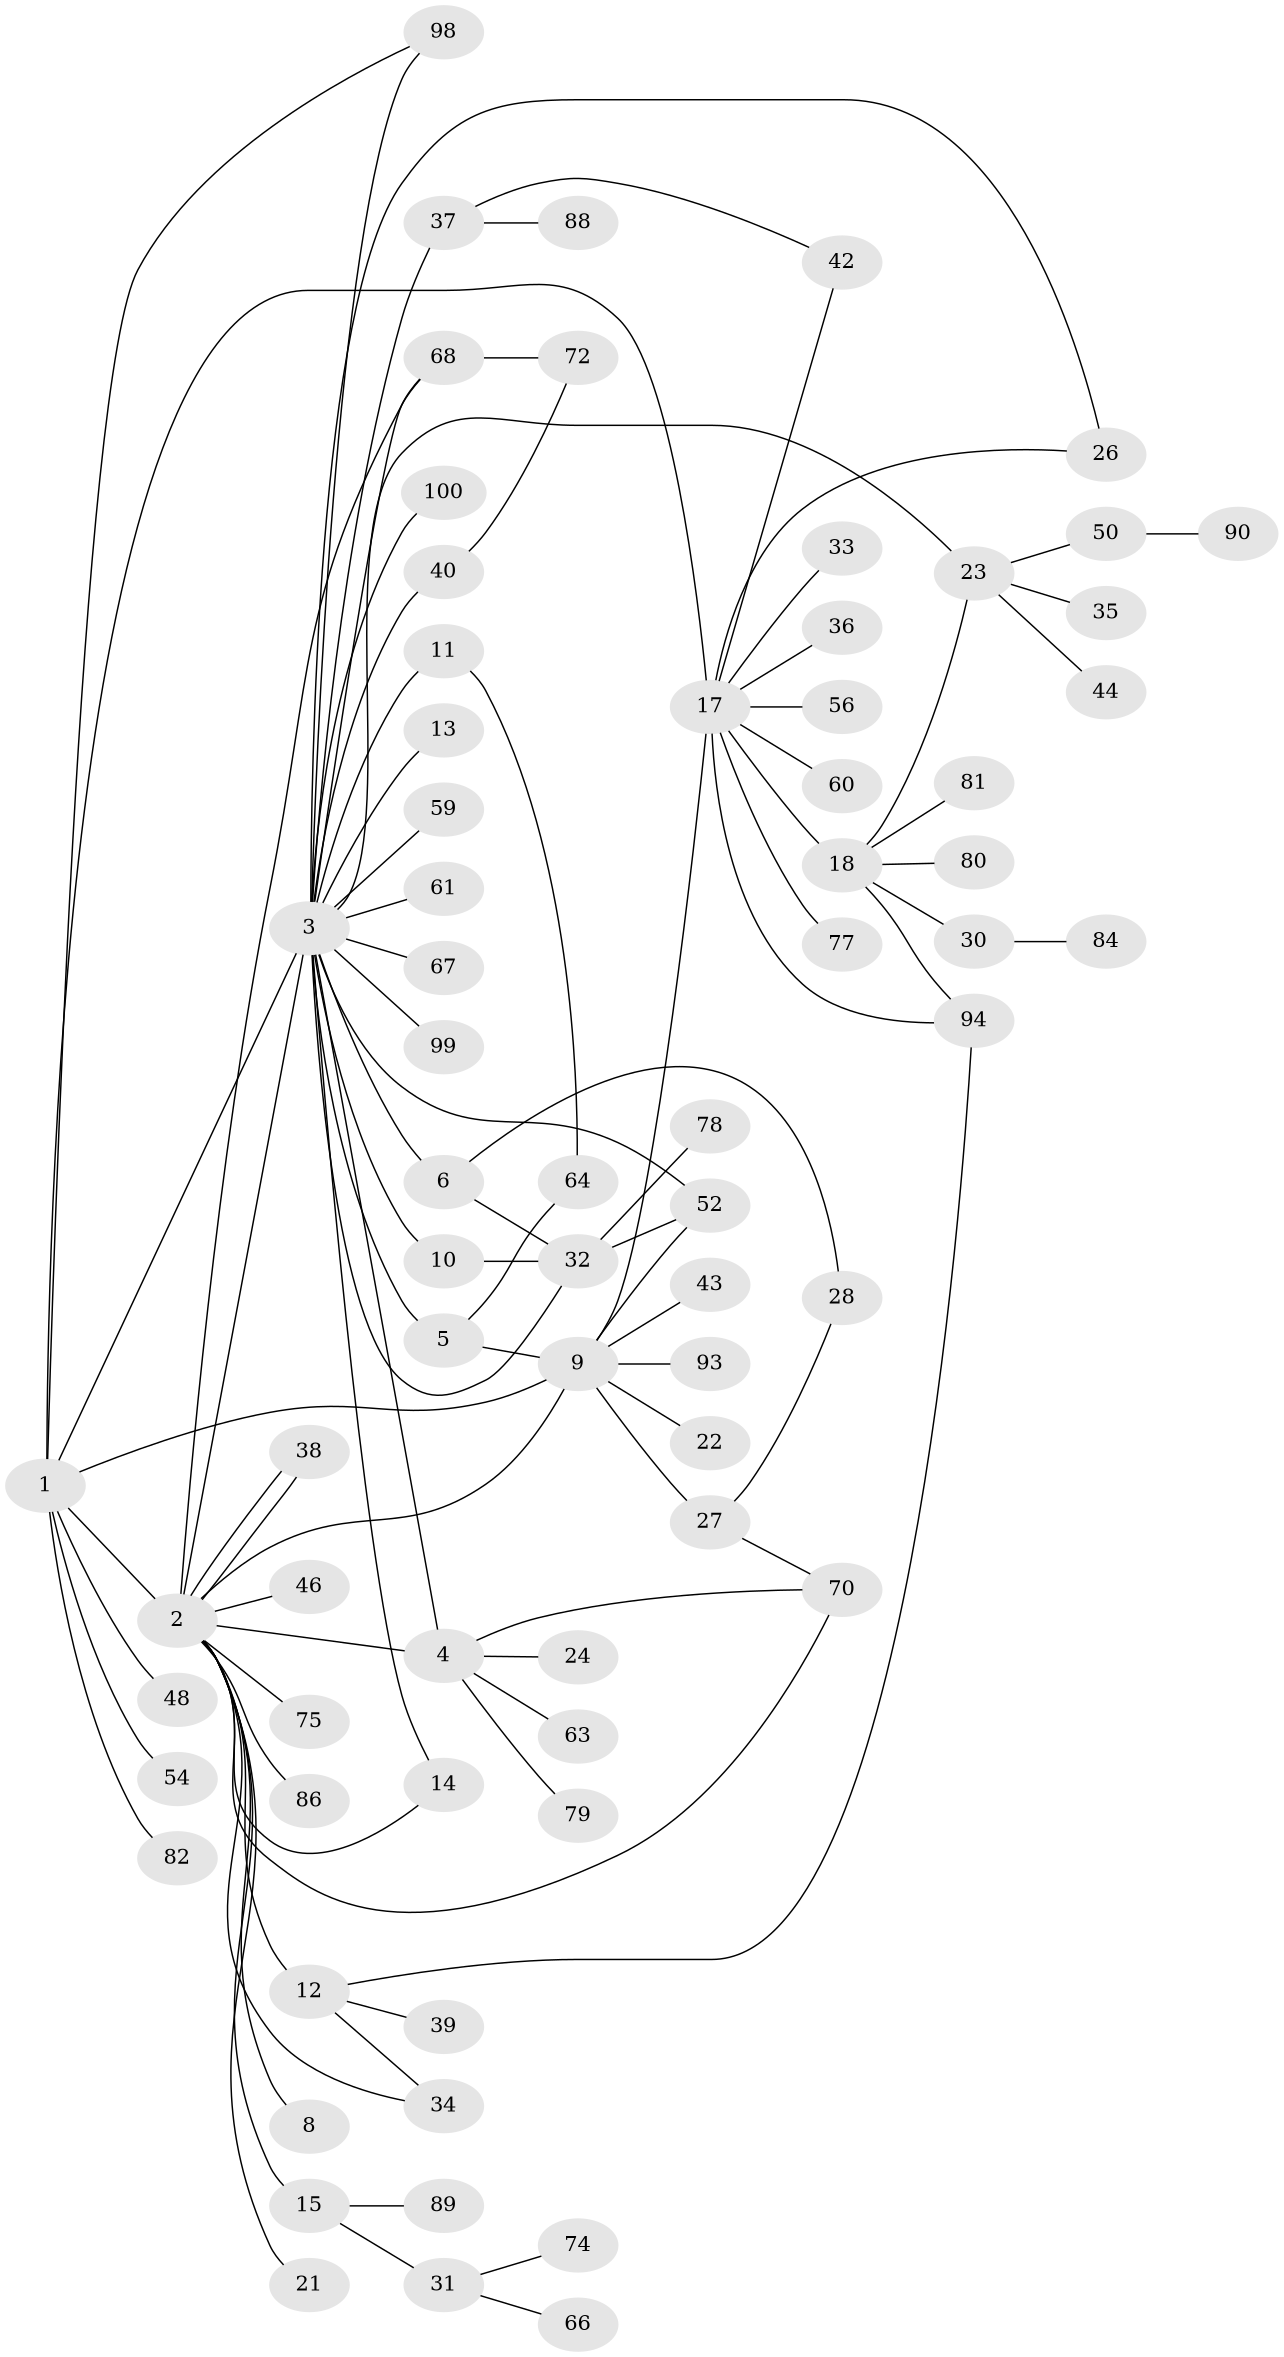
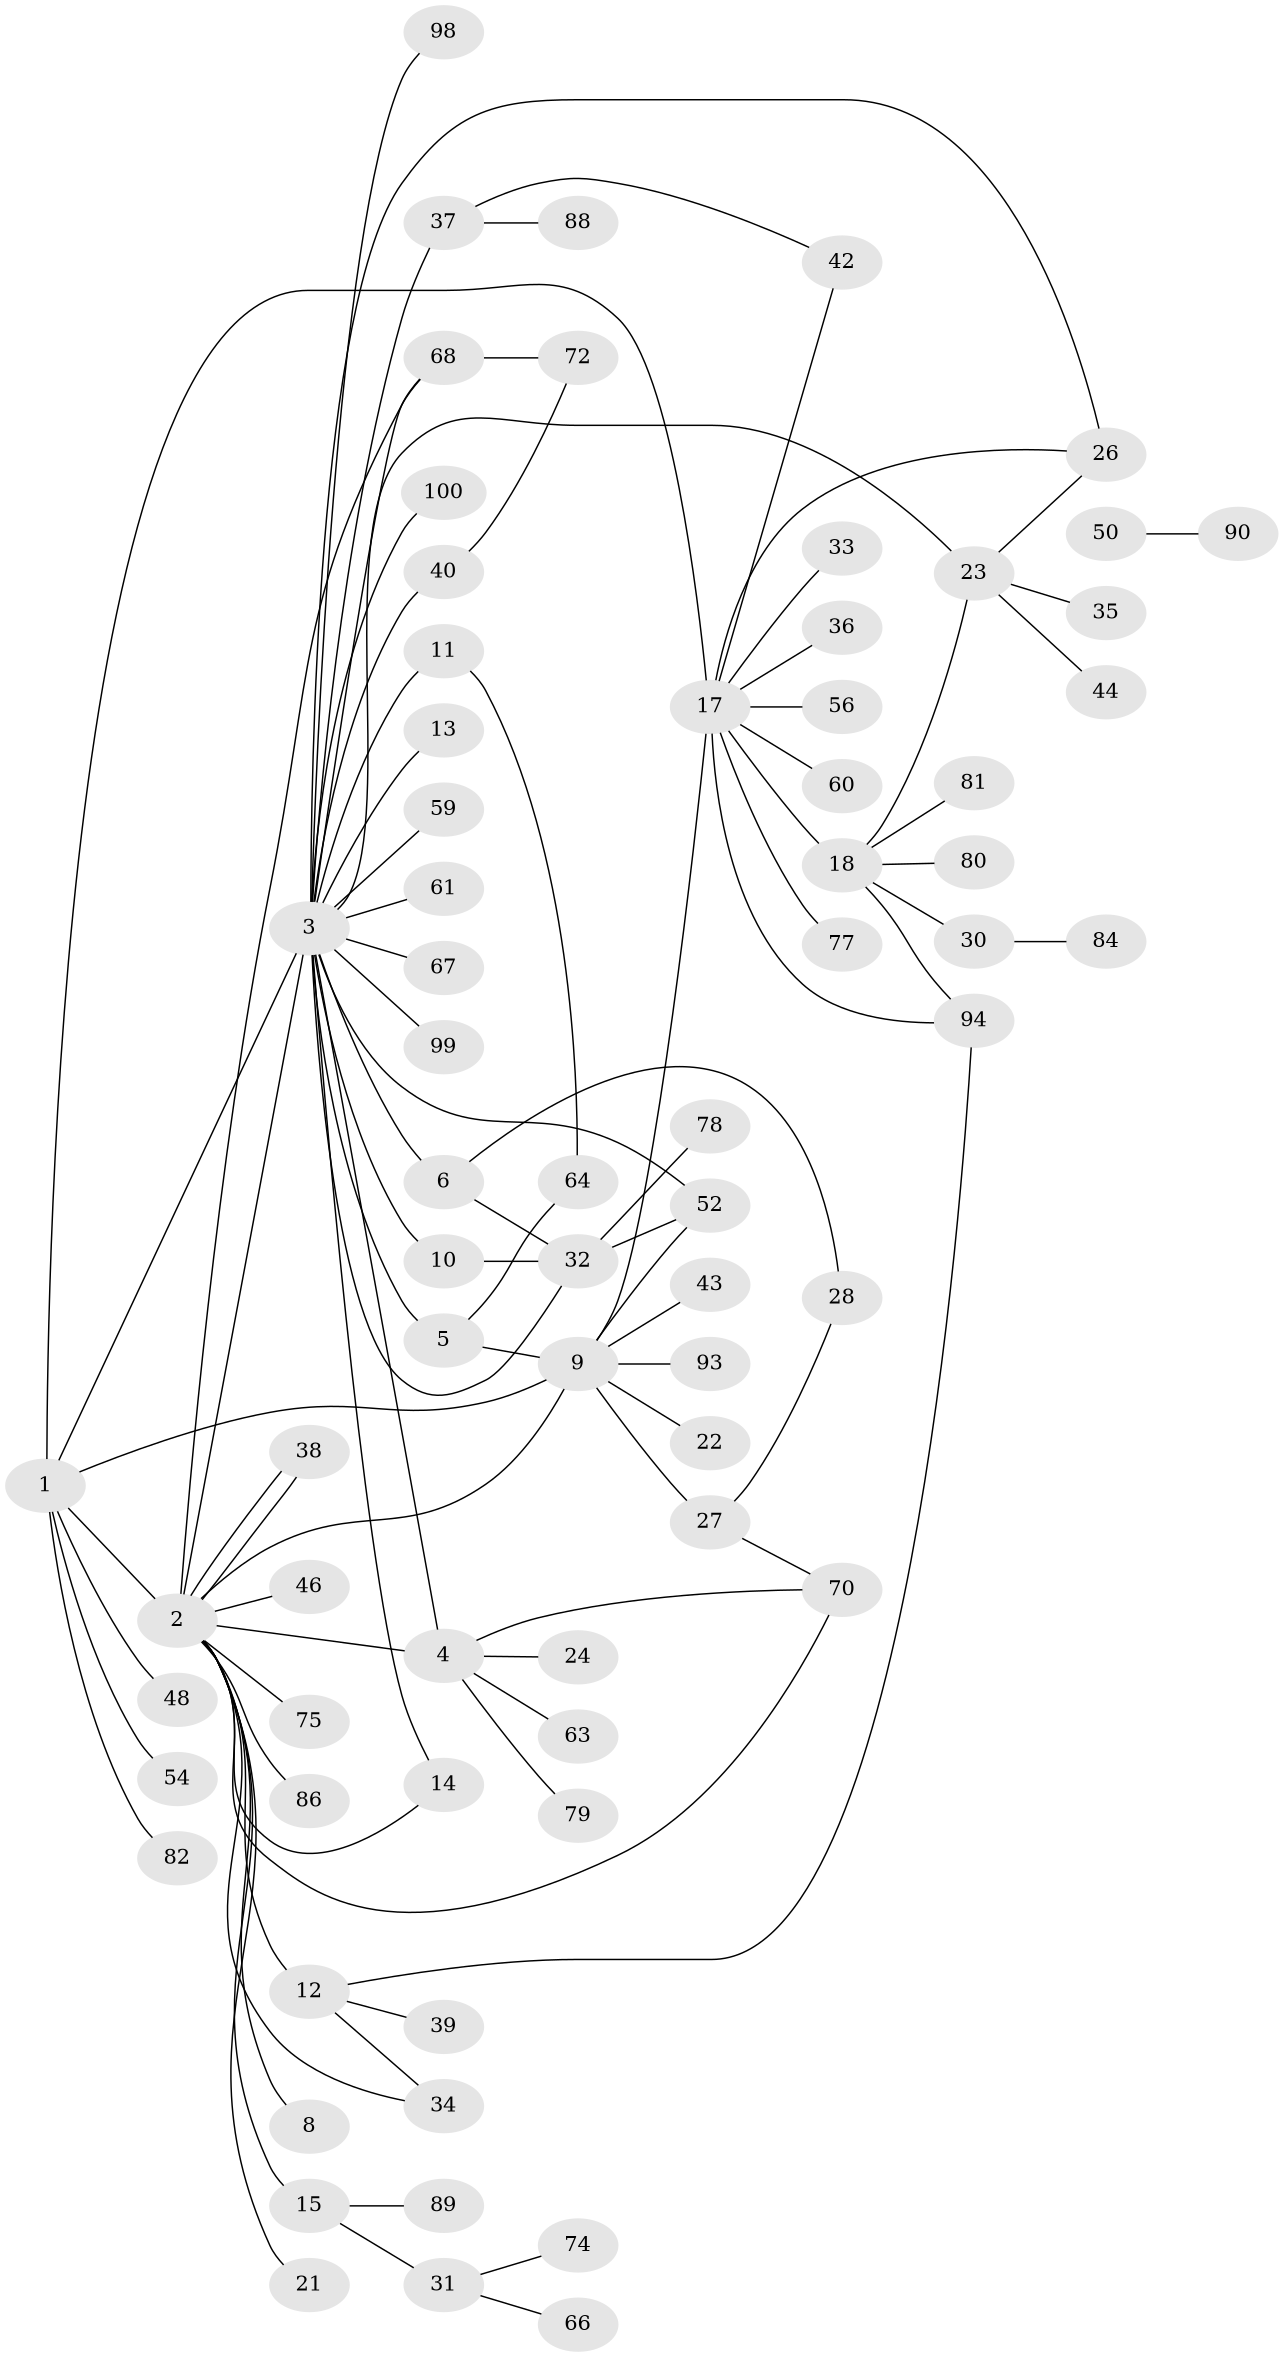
(1040, 554) -> (1040, 514)
(83, 684) -> none
